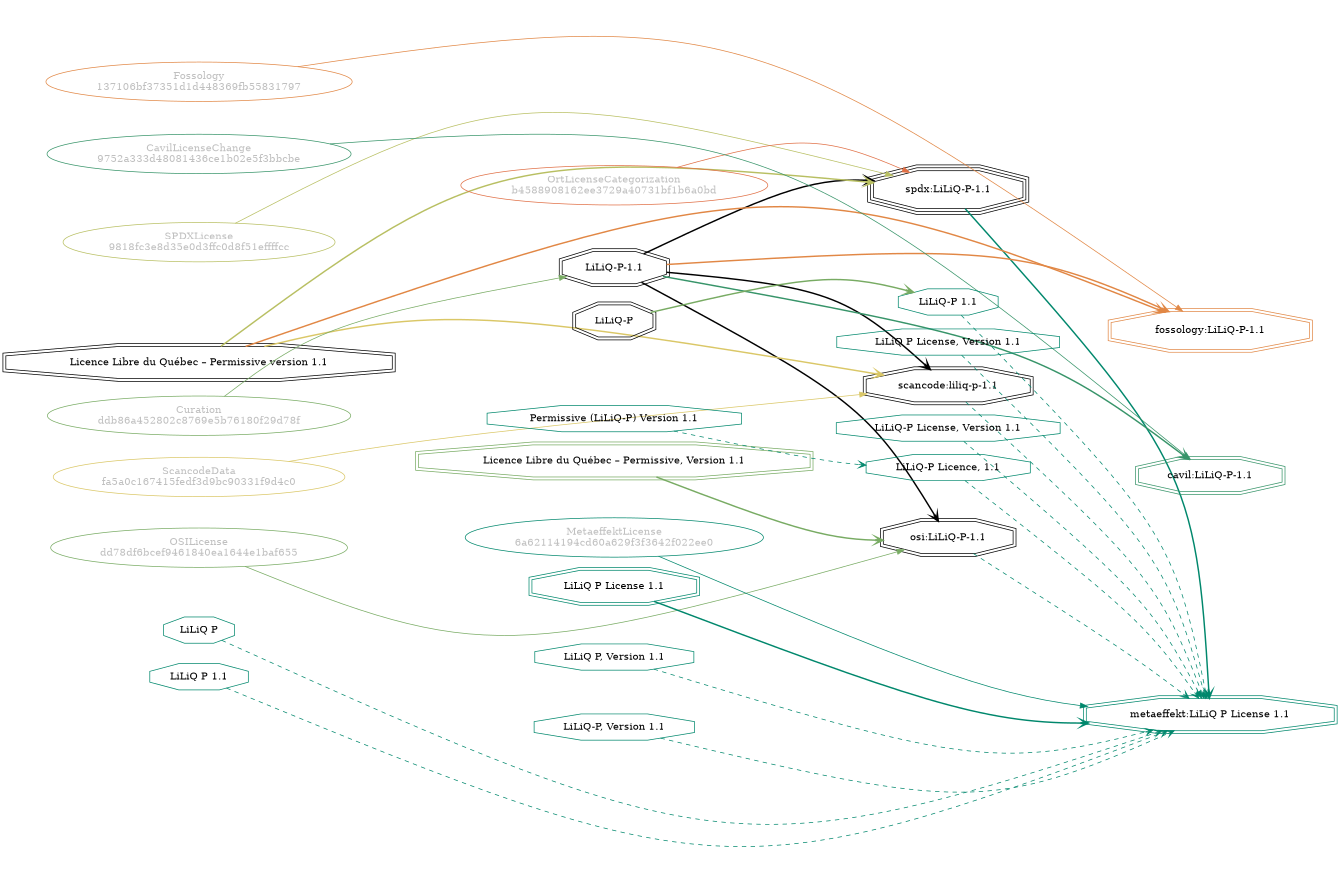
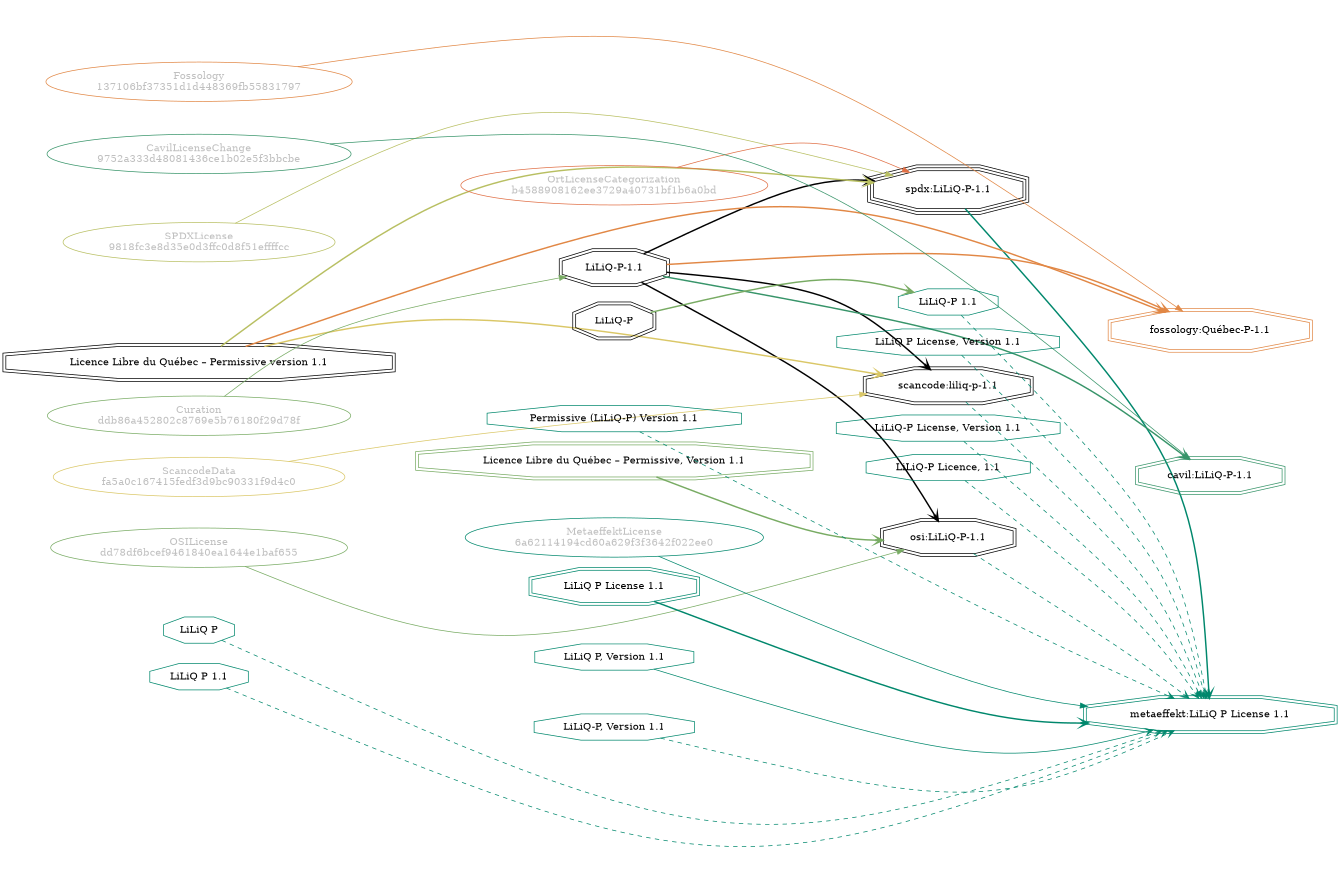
(1210, 330) -> (1210, 330)
(766, 450) -> (902, 567)
(897, 738) -> (897, 738)
